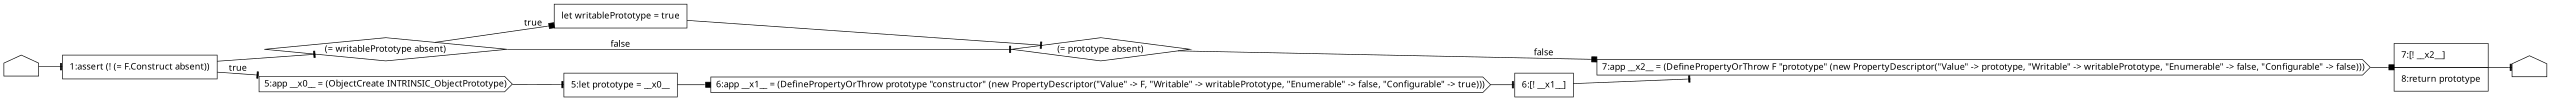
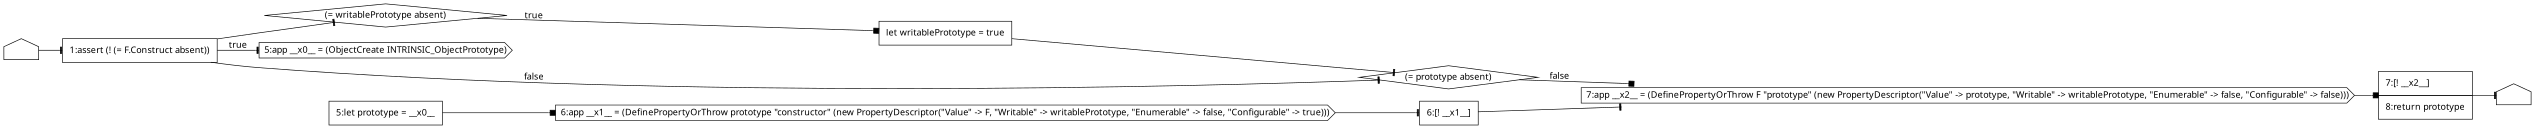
(758, 49) -> (793, 88)
(536, 85) -> none
